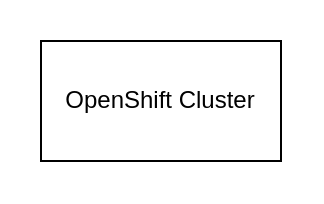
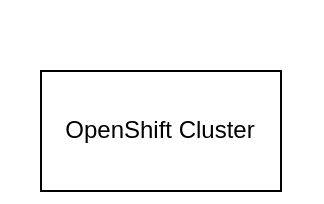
(161, 101) -> (161, 131)
